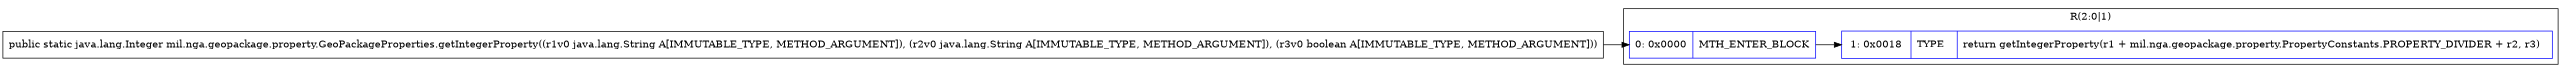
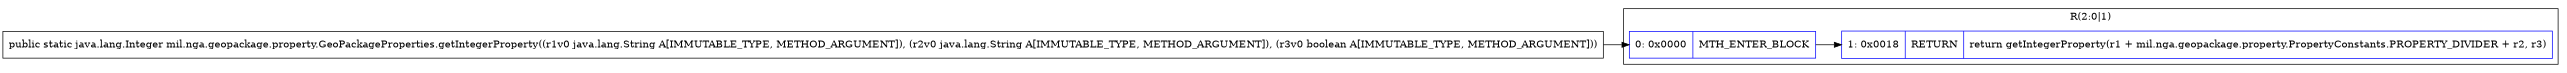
(1931, 44) -> (1934, 44)
